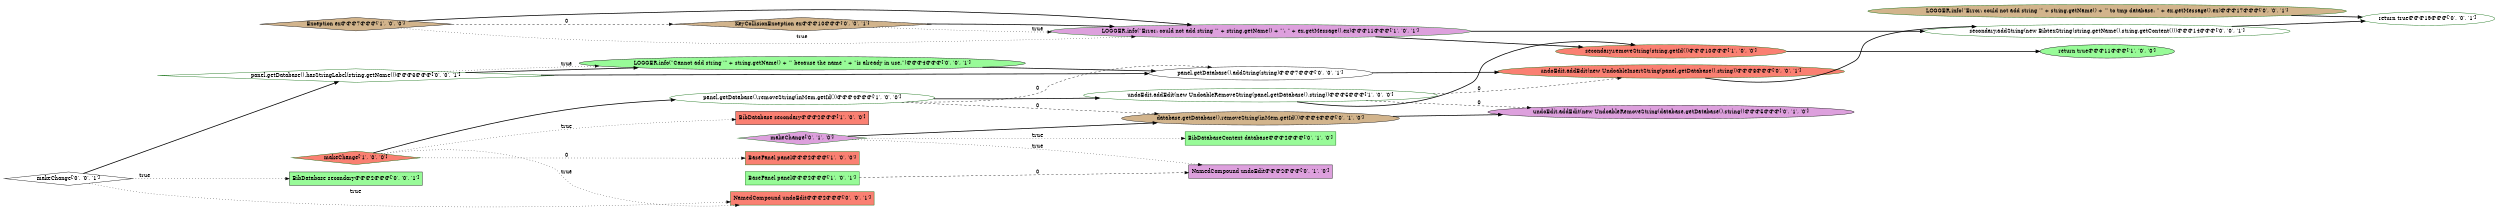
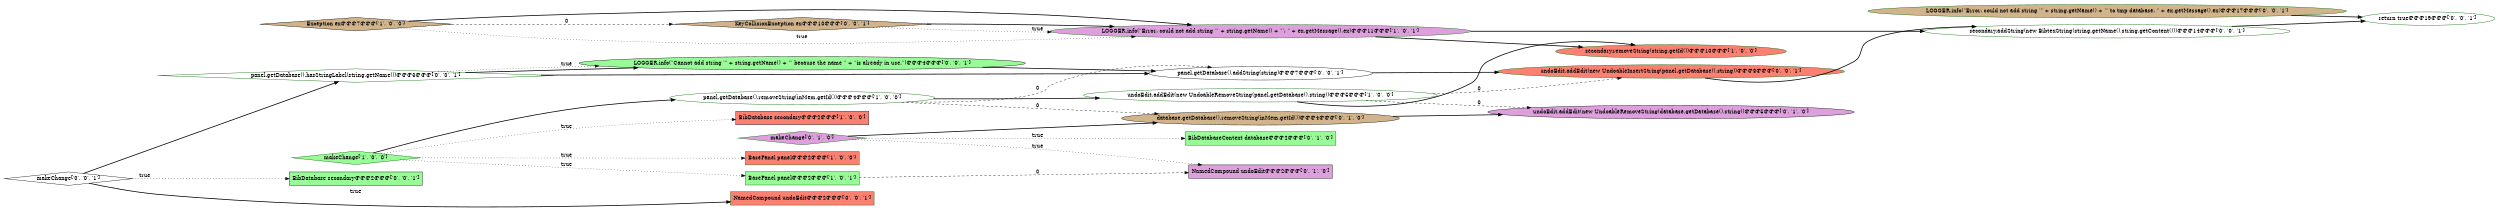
(2107, 51) -> none
(567, 155) -> (567, 155)
(356, 158) -> (356, 158)
(560, 174) -> (571, 168)
(407, 206) -> (407, 206)
